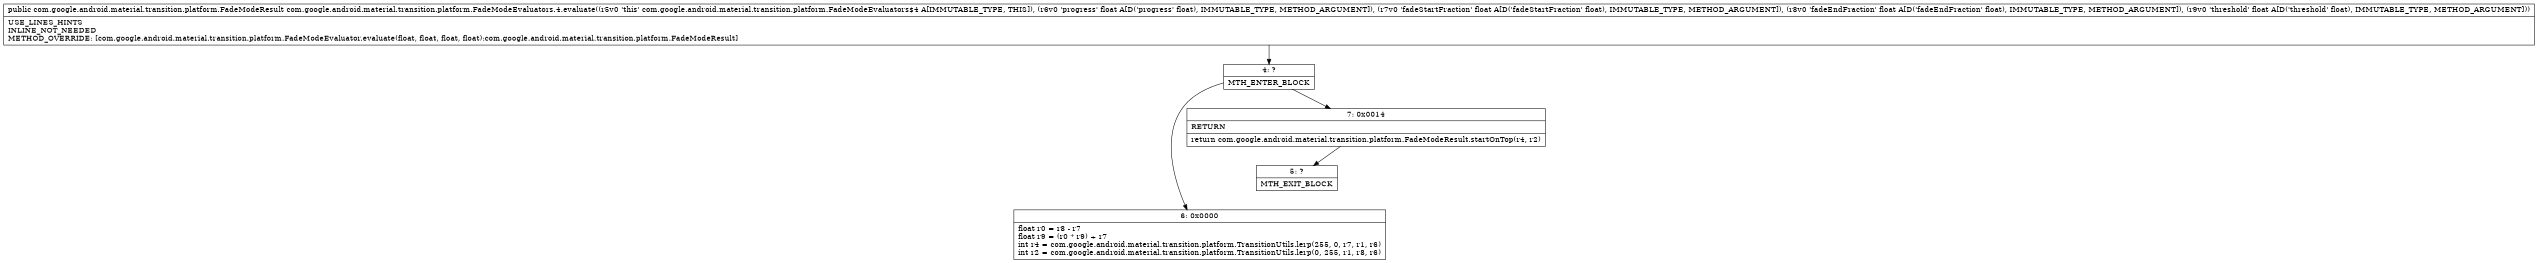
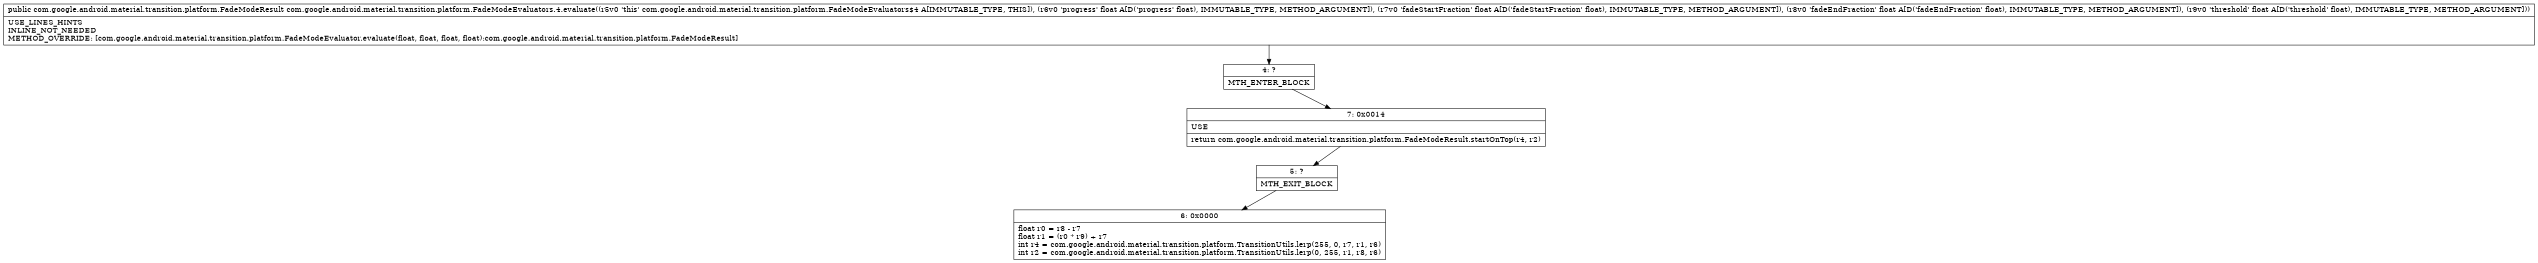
(1209, 127) -> (1200, 127)
(1173, 132) -> (1261, 199)
(1063, 237) -> (1063, 237)
